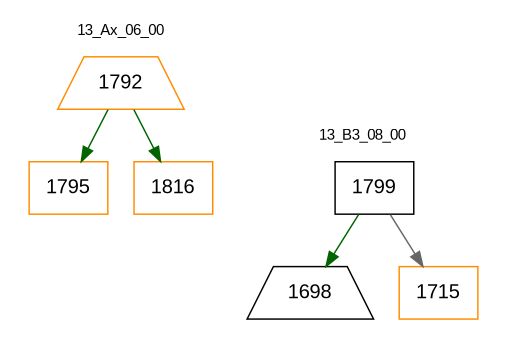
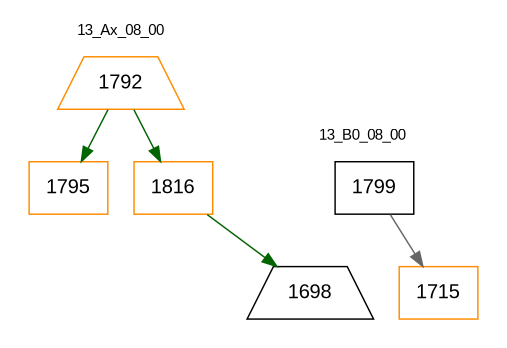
(121, 31) -> (121, 31)
(363, 136) -> (363, 136)
(346, 234) -> (246, 244)
